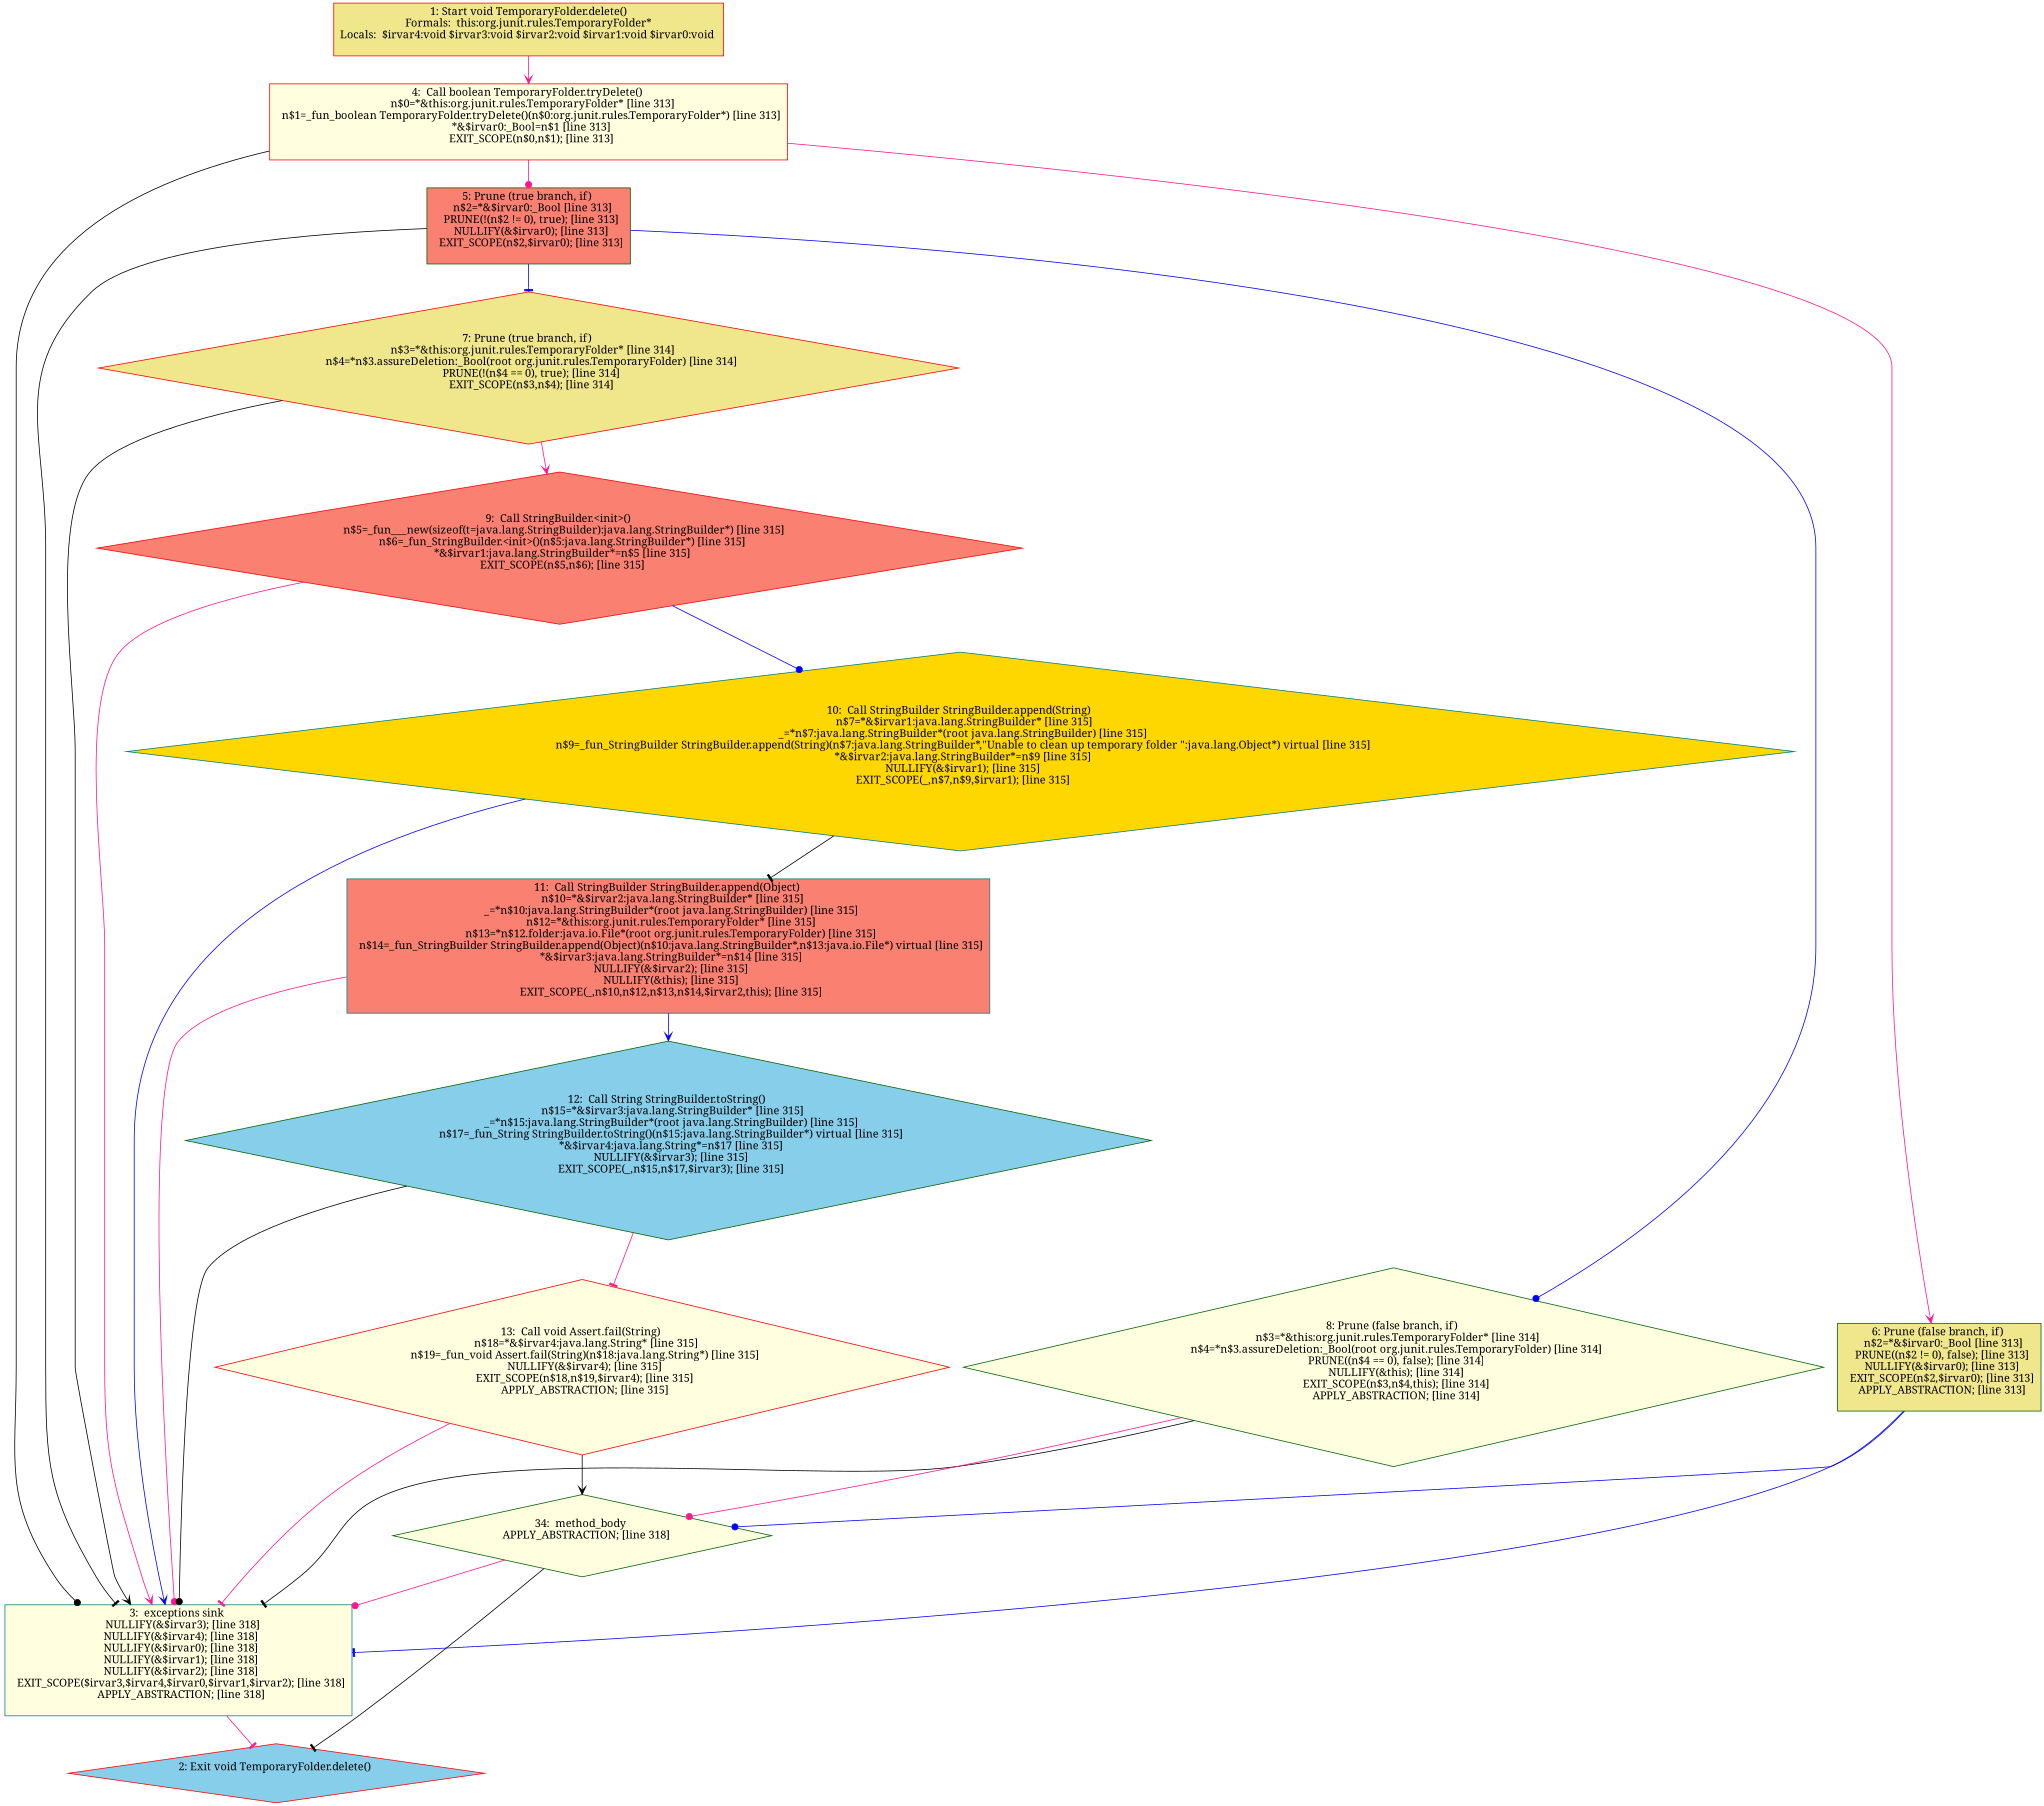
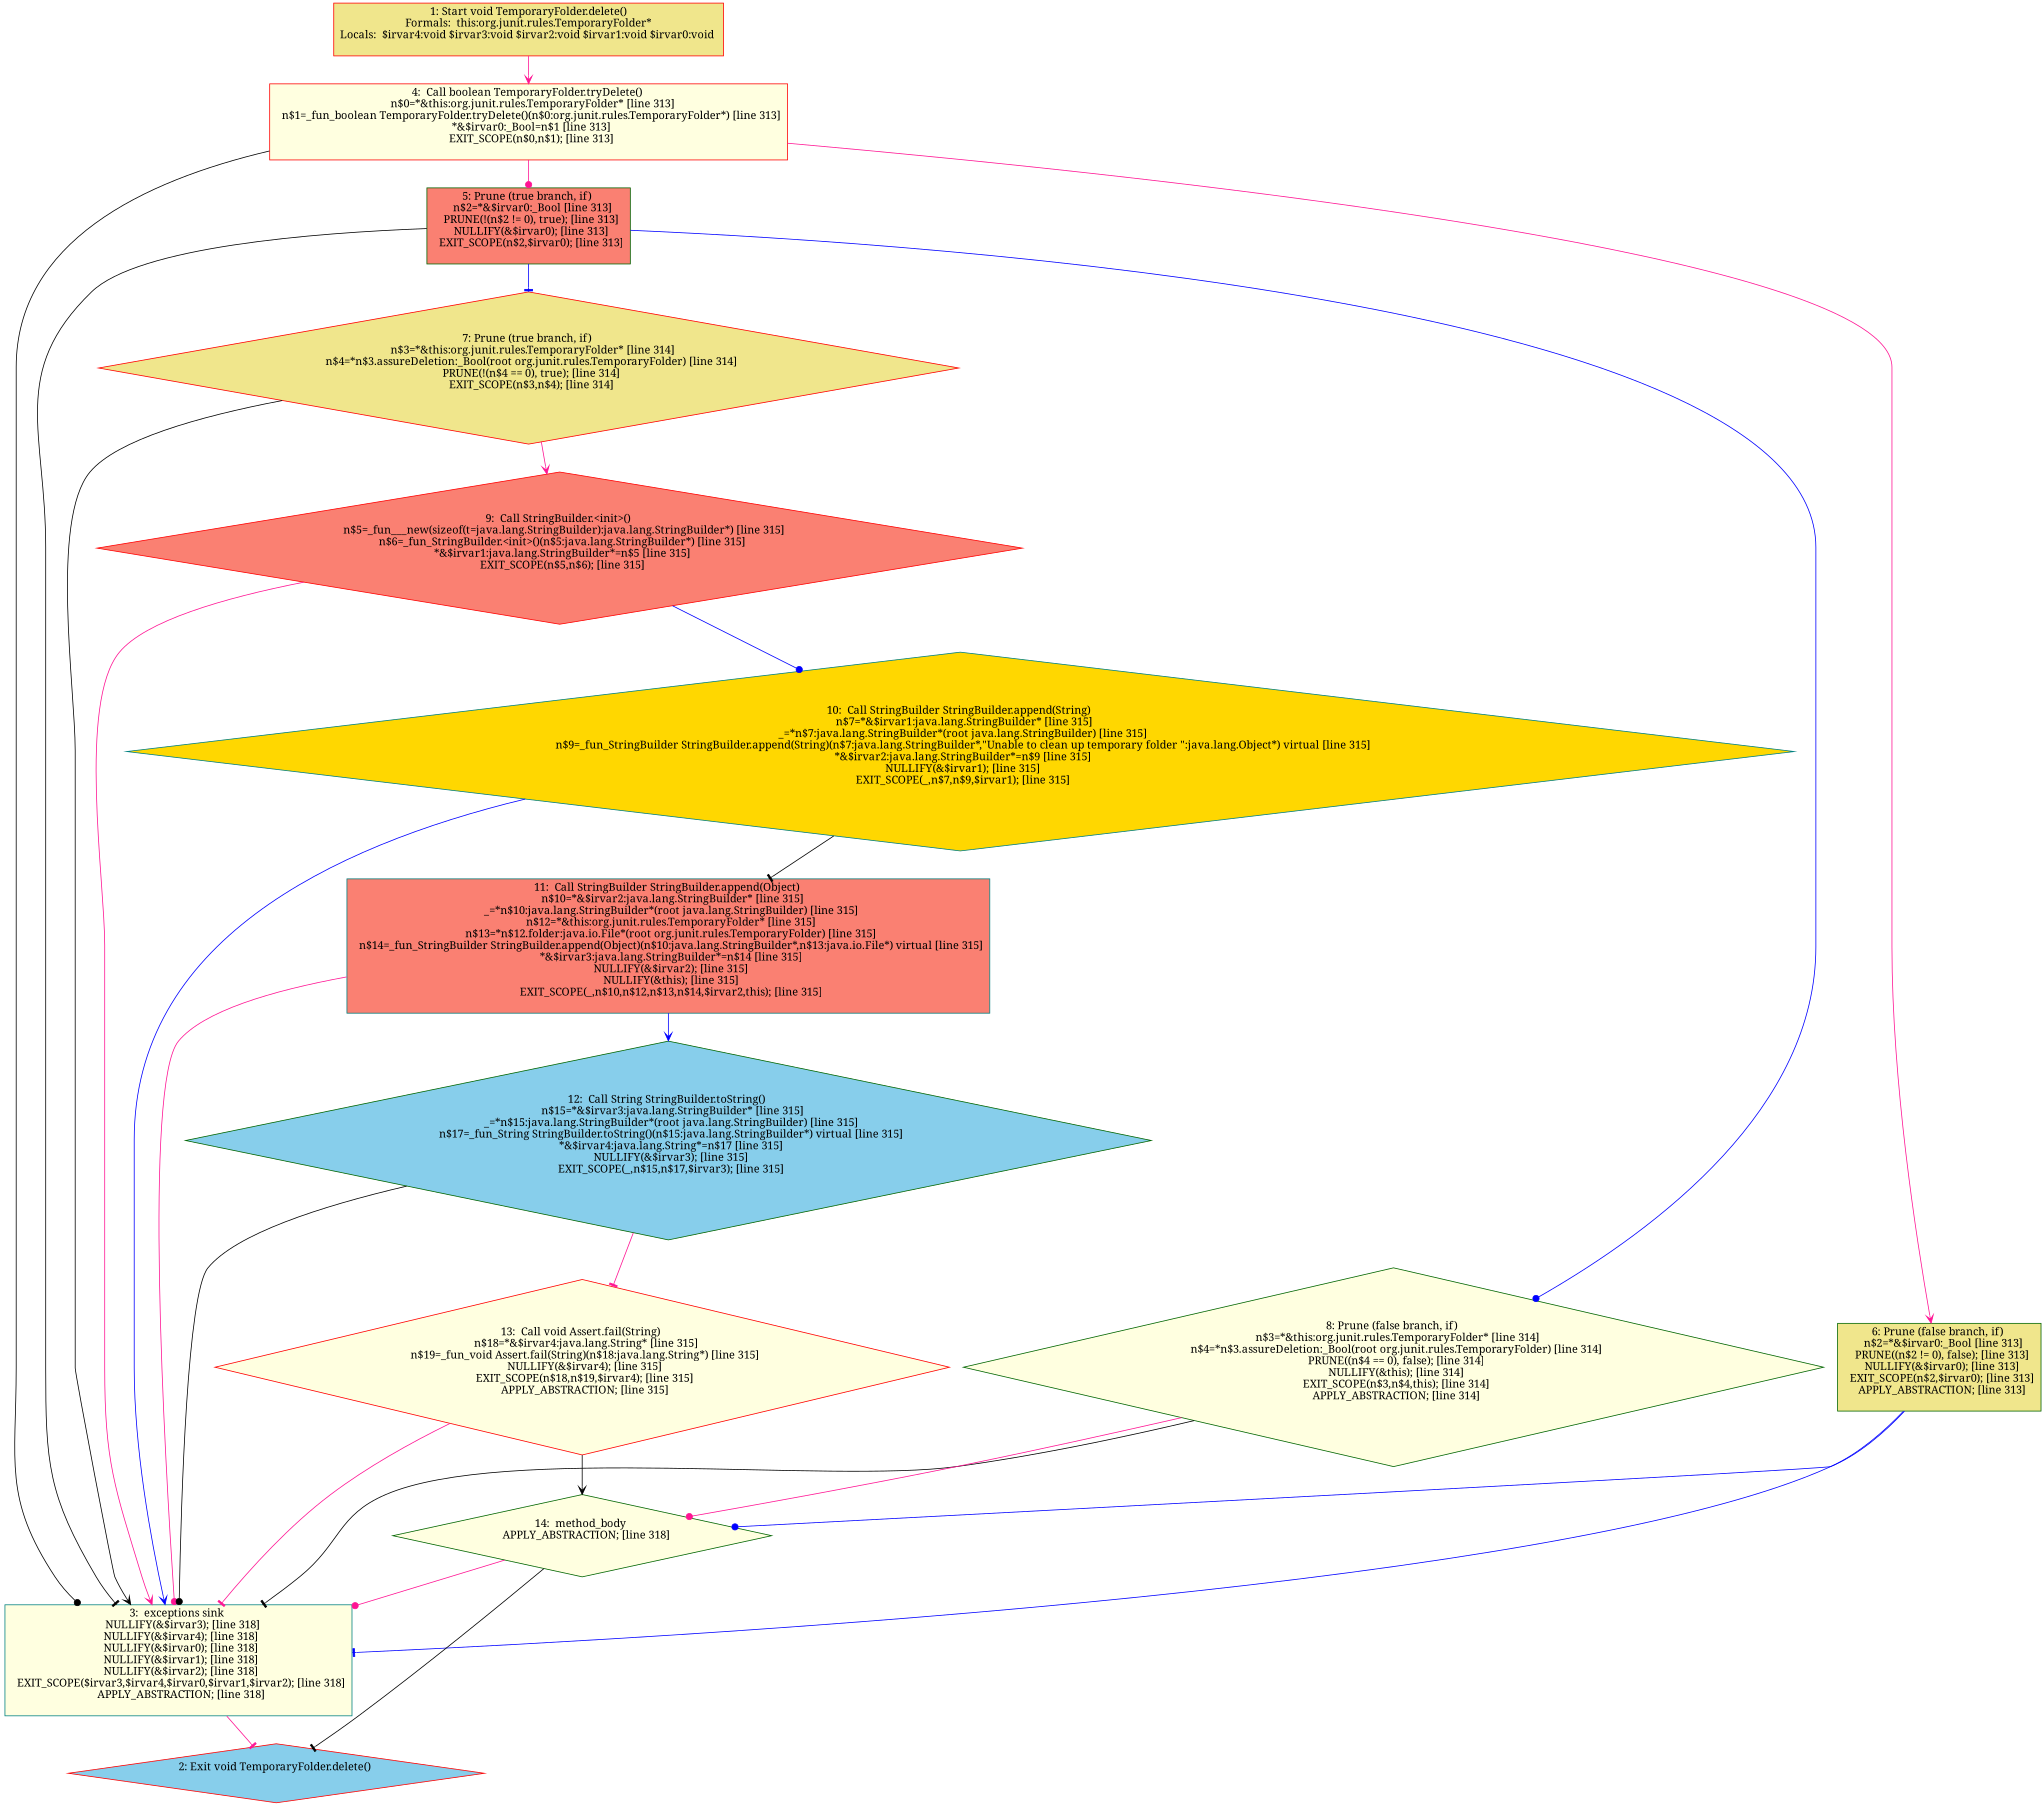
(582, 1536) -> (582, 1536)
